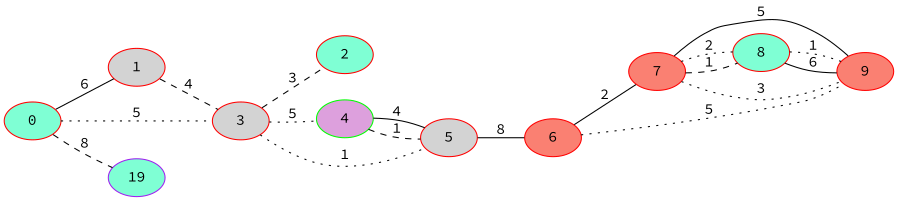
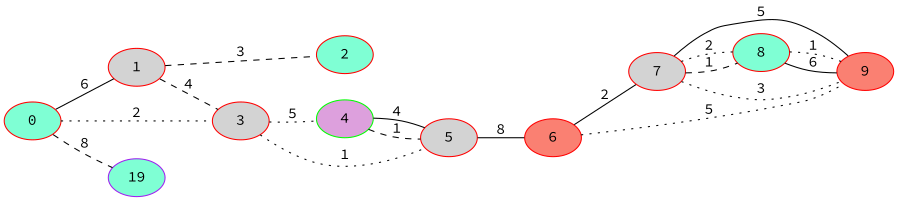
(657, 71) -> (657, 71)
(293, 88) -> (241, 61)
(137, 113) -> (137, 113)
